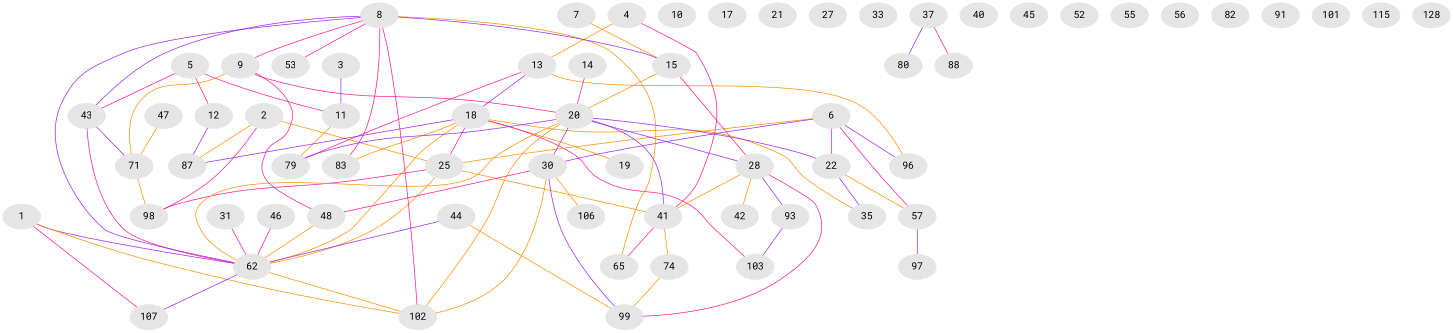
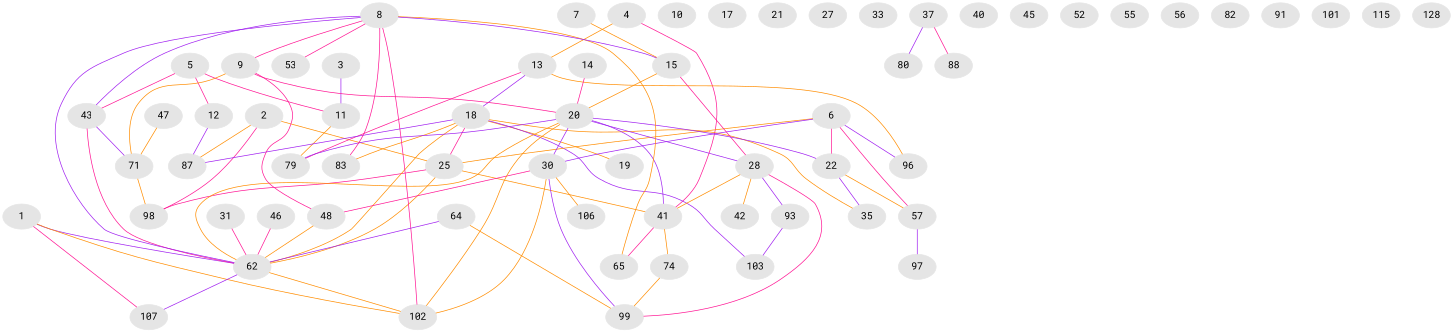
(619, 187) -> (619, 187)
(456, 217) -> (456, 217)
